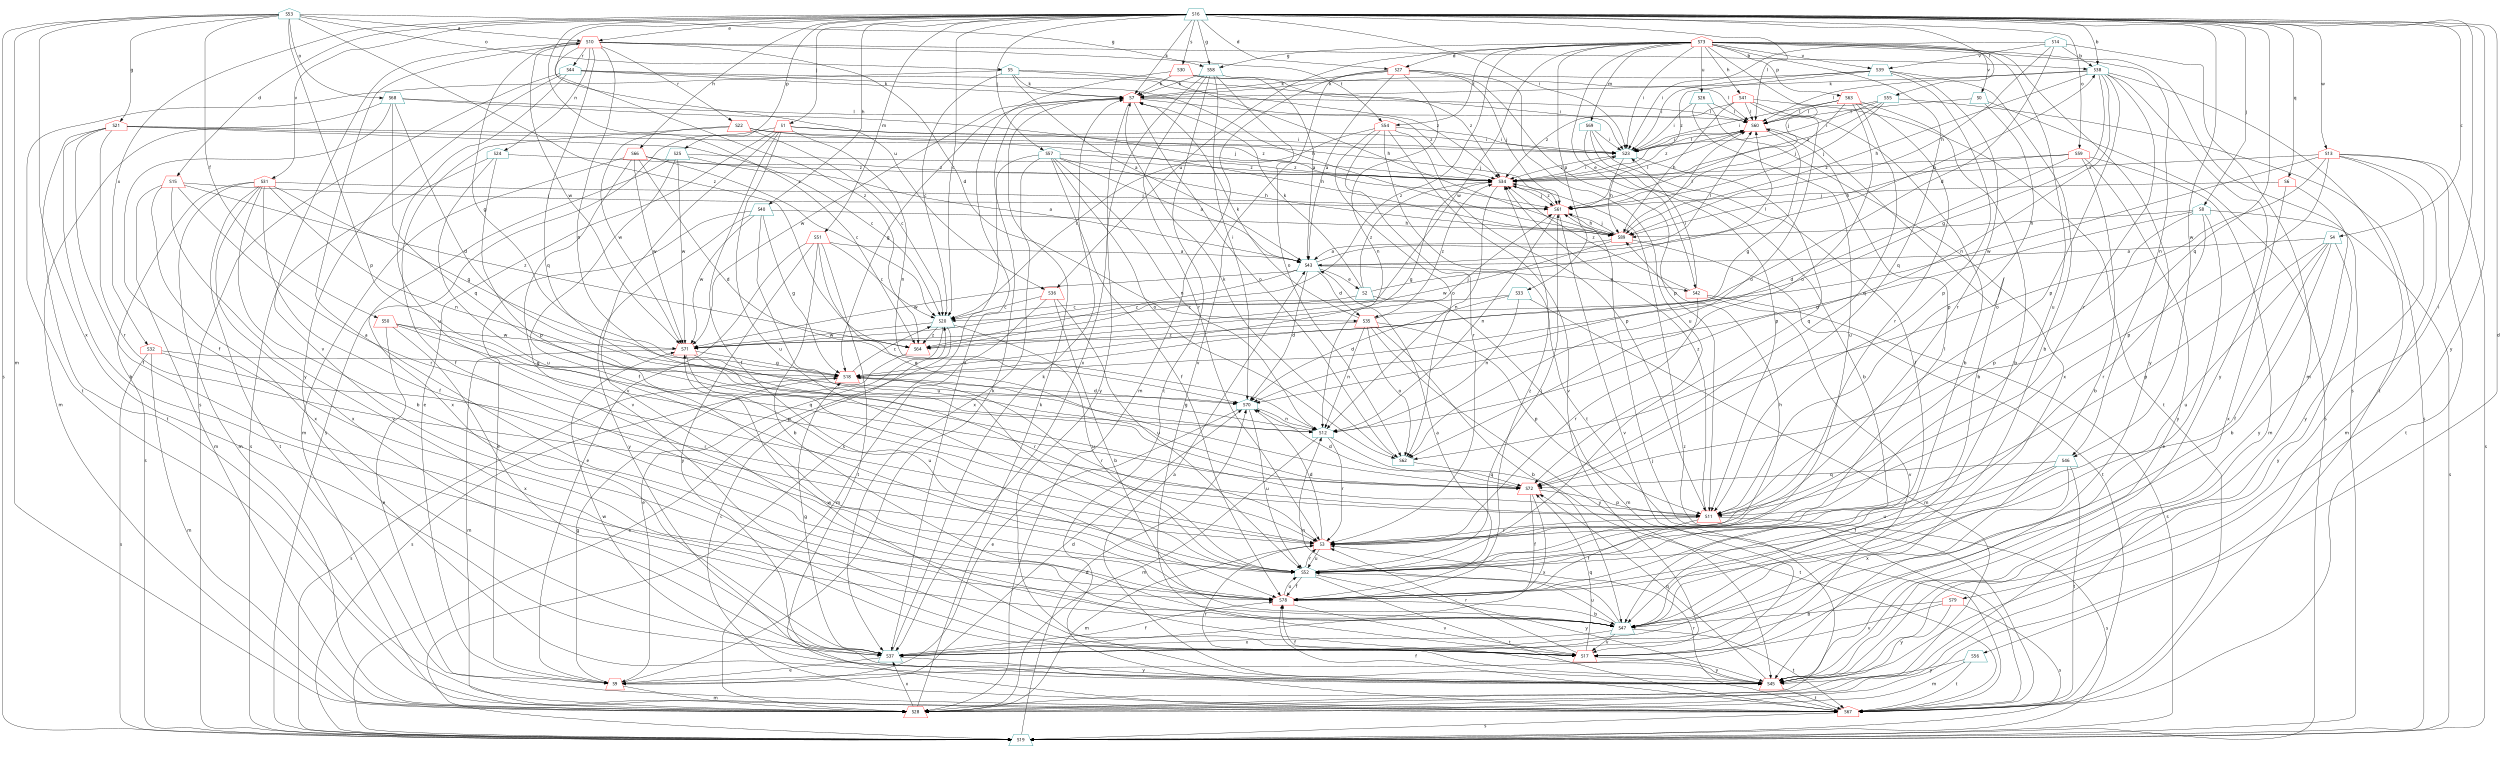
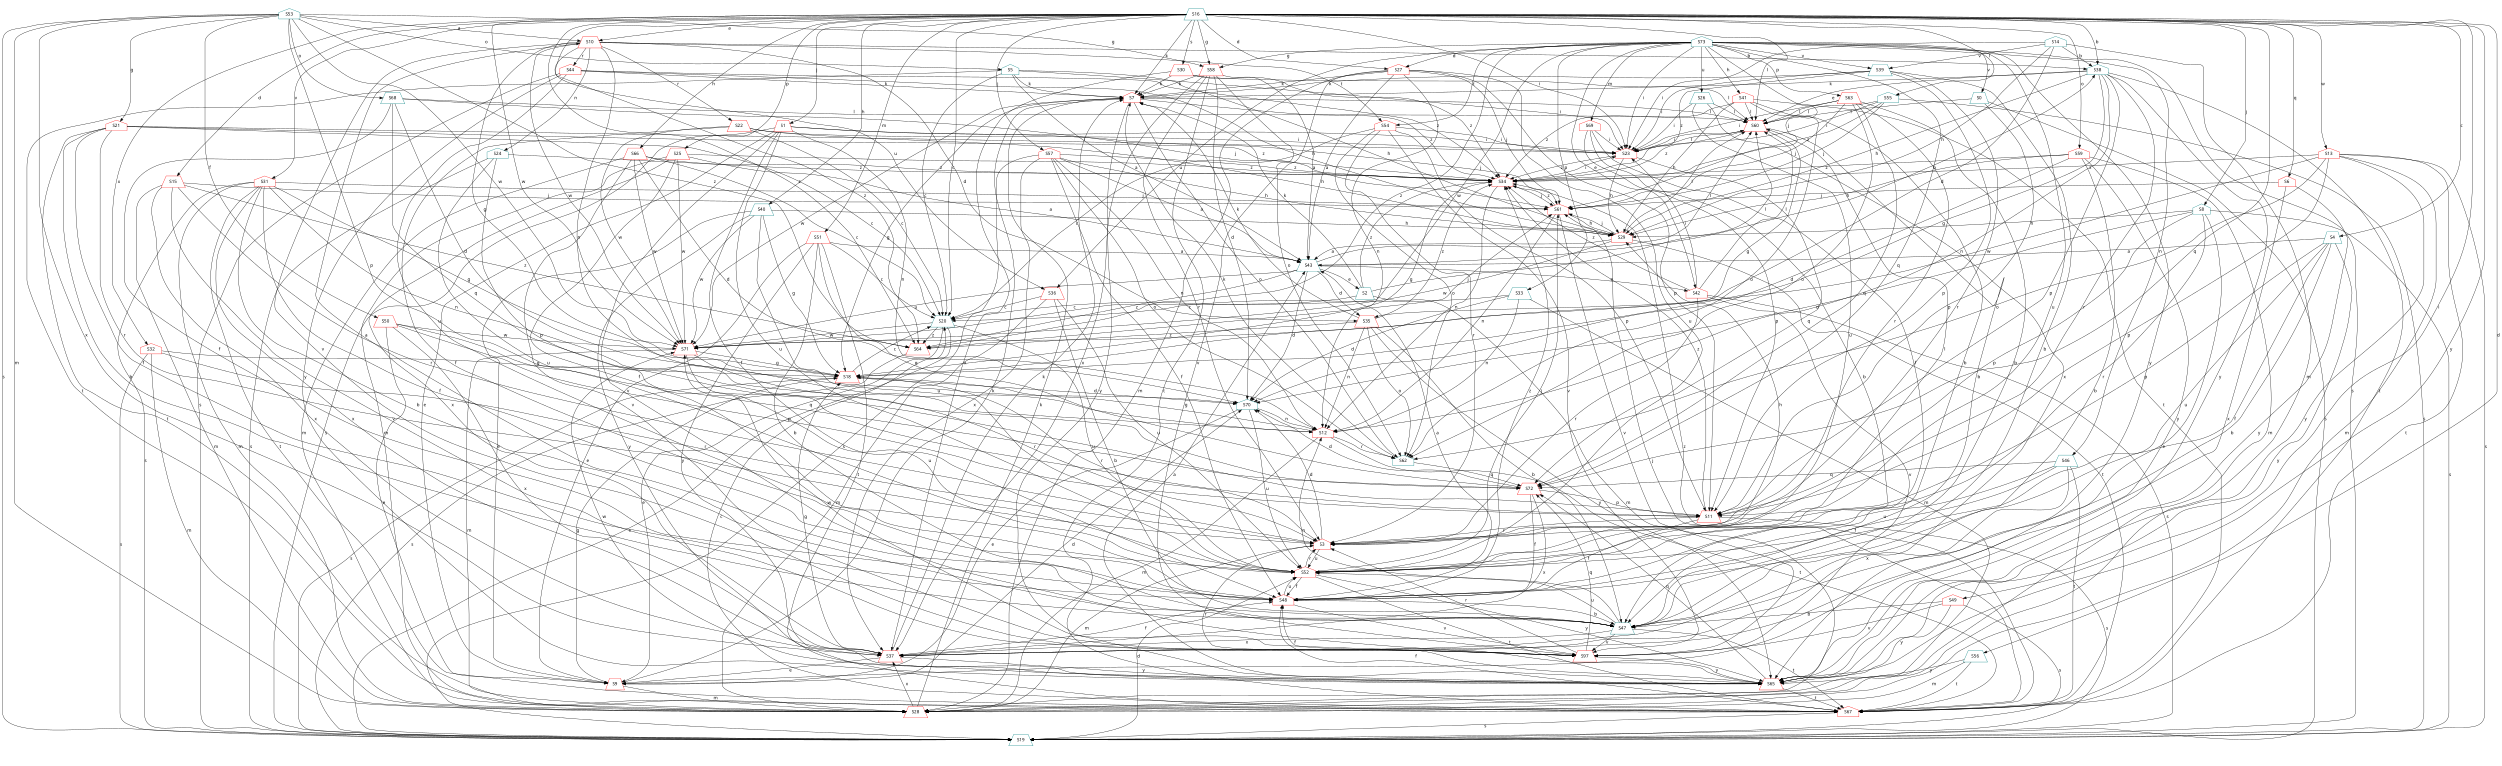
(2096, 26) -> (495, 62)
(1702, 42) -> (1702, 42)
(570, 70) -> (570, 70)
(1211, 70) -> (1211, 70)
(1834, 98) -> (1834, 98)
(1590, 126) -> (1590, 126)
(678, 154) -> (678, 154)
(1049, 154) -> (1049, 154)
(1626, 154) -> (1626, 154)
(1649, 165) -> (1762, 220)
none -> (508, 199)
(1233, 238) -> (1233, 238)
(1622, 238) -> (1622, 238)
(916, 307) -> (916, 307)
(961, 399) -> none
(1532, 418) -> none
(1323, 433) -> (1323, 433)
(1624, 470) -> none
(1342, 489) -> (1362, 450)
(1114, 547) -> (1137, 660)
(1305, 573) -> (1305, 573)
(188, 578) -> (399, 559)
(1599, 580) -> none
(1283, 600) -> (1283, 600)
(1953, 600) -> (1953, 600)
(890, 656) -> (890, 656)
(1585, 656) -> (1585, 656)
(1771, 684) -> (1771, 684)
